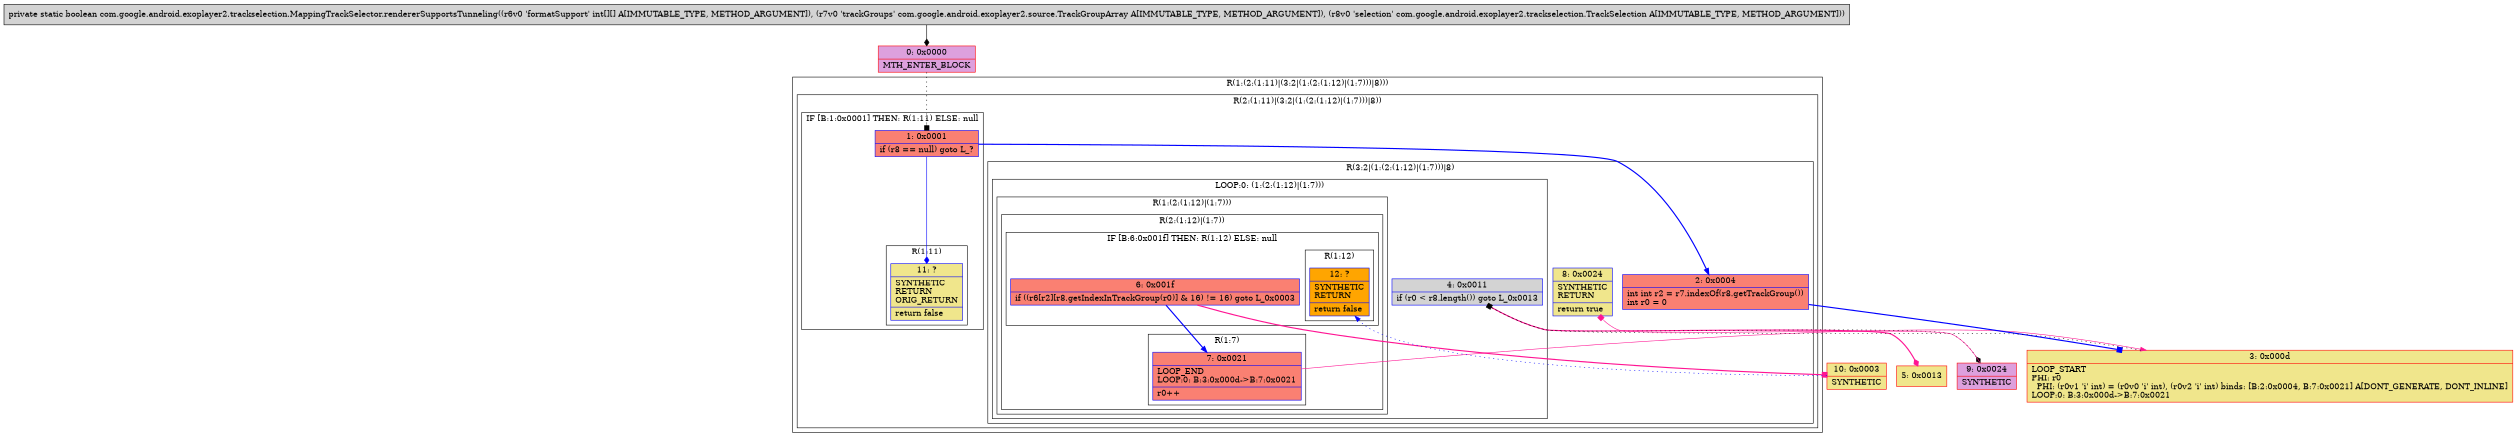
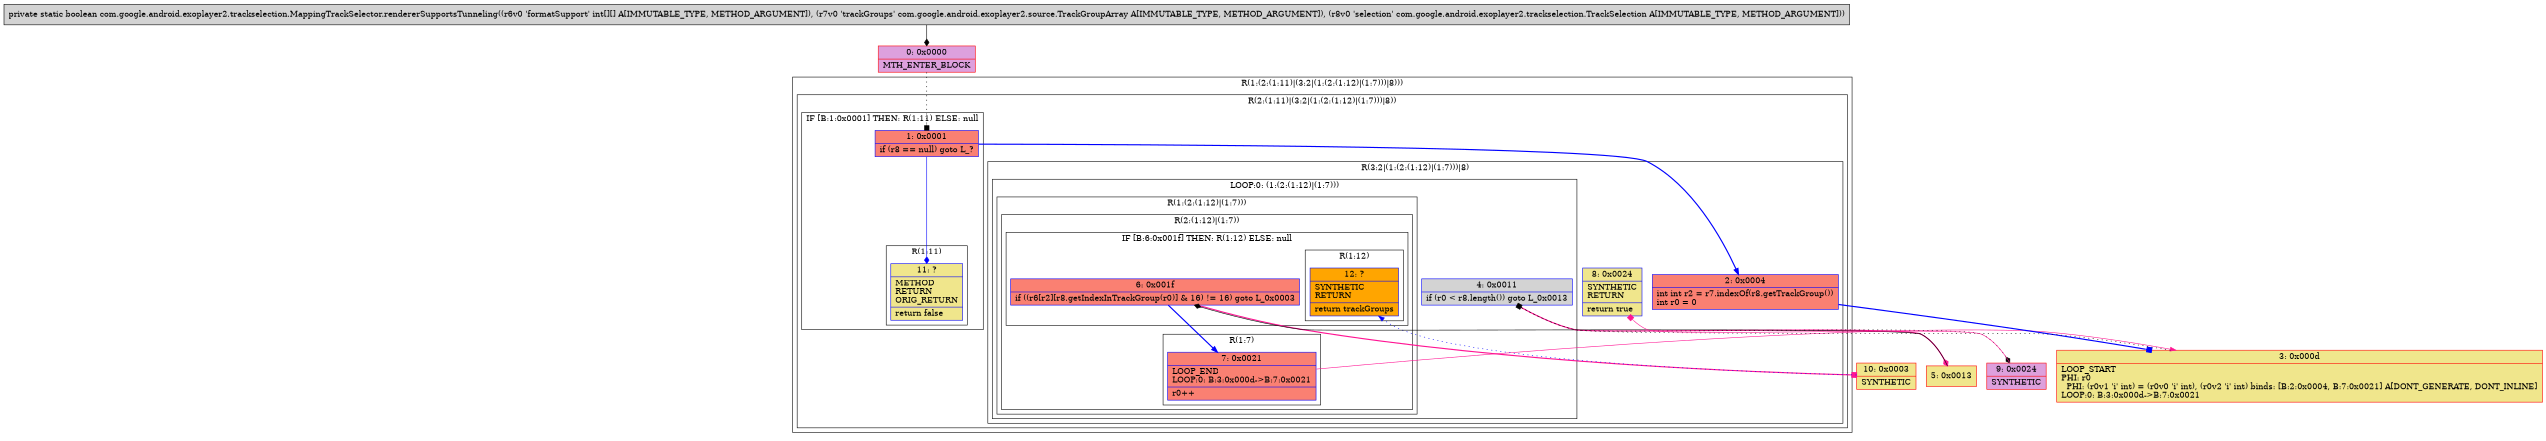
(920, 283) -> (915, 283)
(1339, 309) -> (1354, 309)
none -> (1562, 330)
